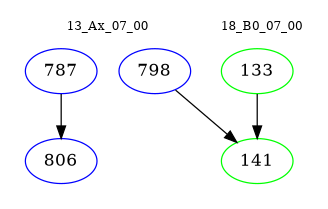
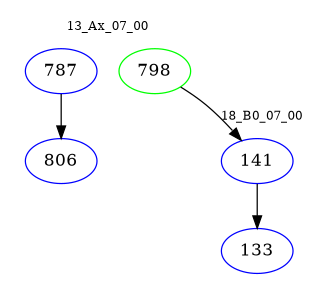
(155, 71) -> (155, 71)
(257, 71) -> (257, 251)
(257, 110) -> (257, 200)
(257, 161) -> (257, 161)
